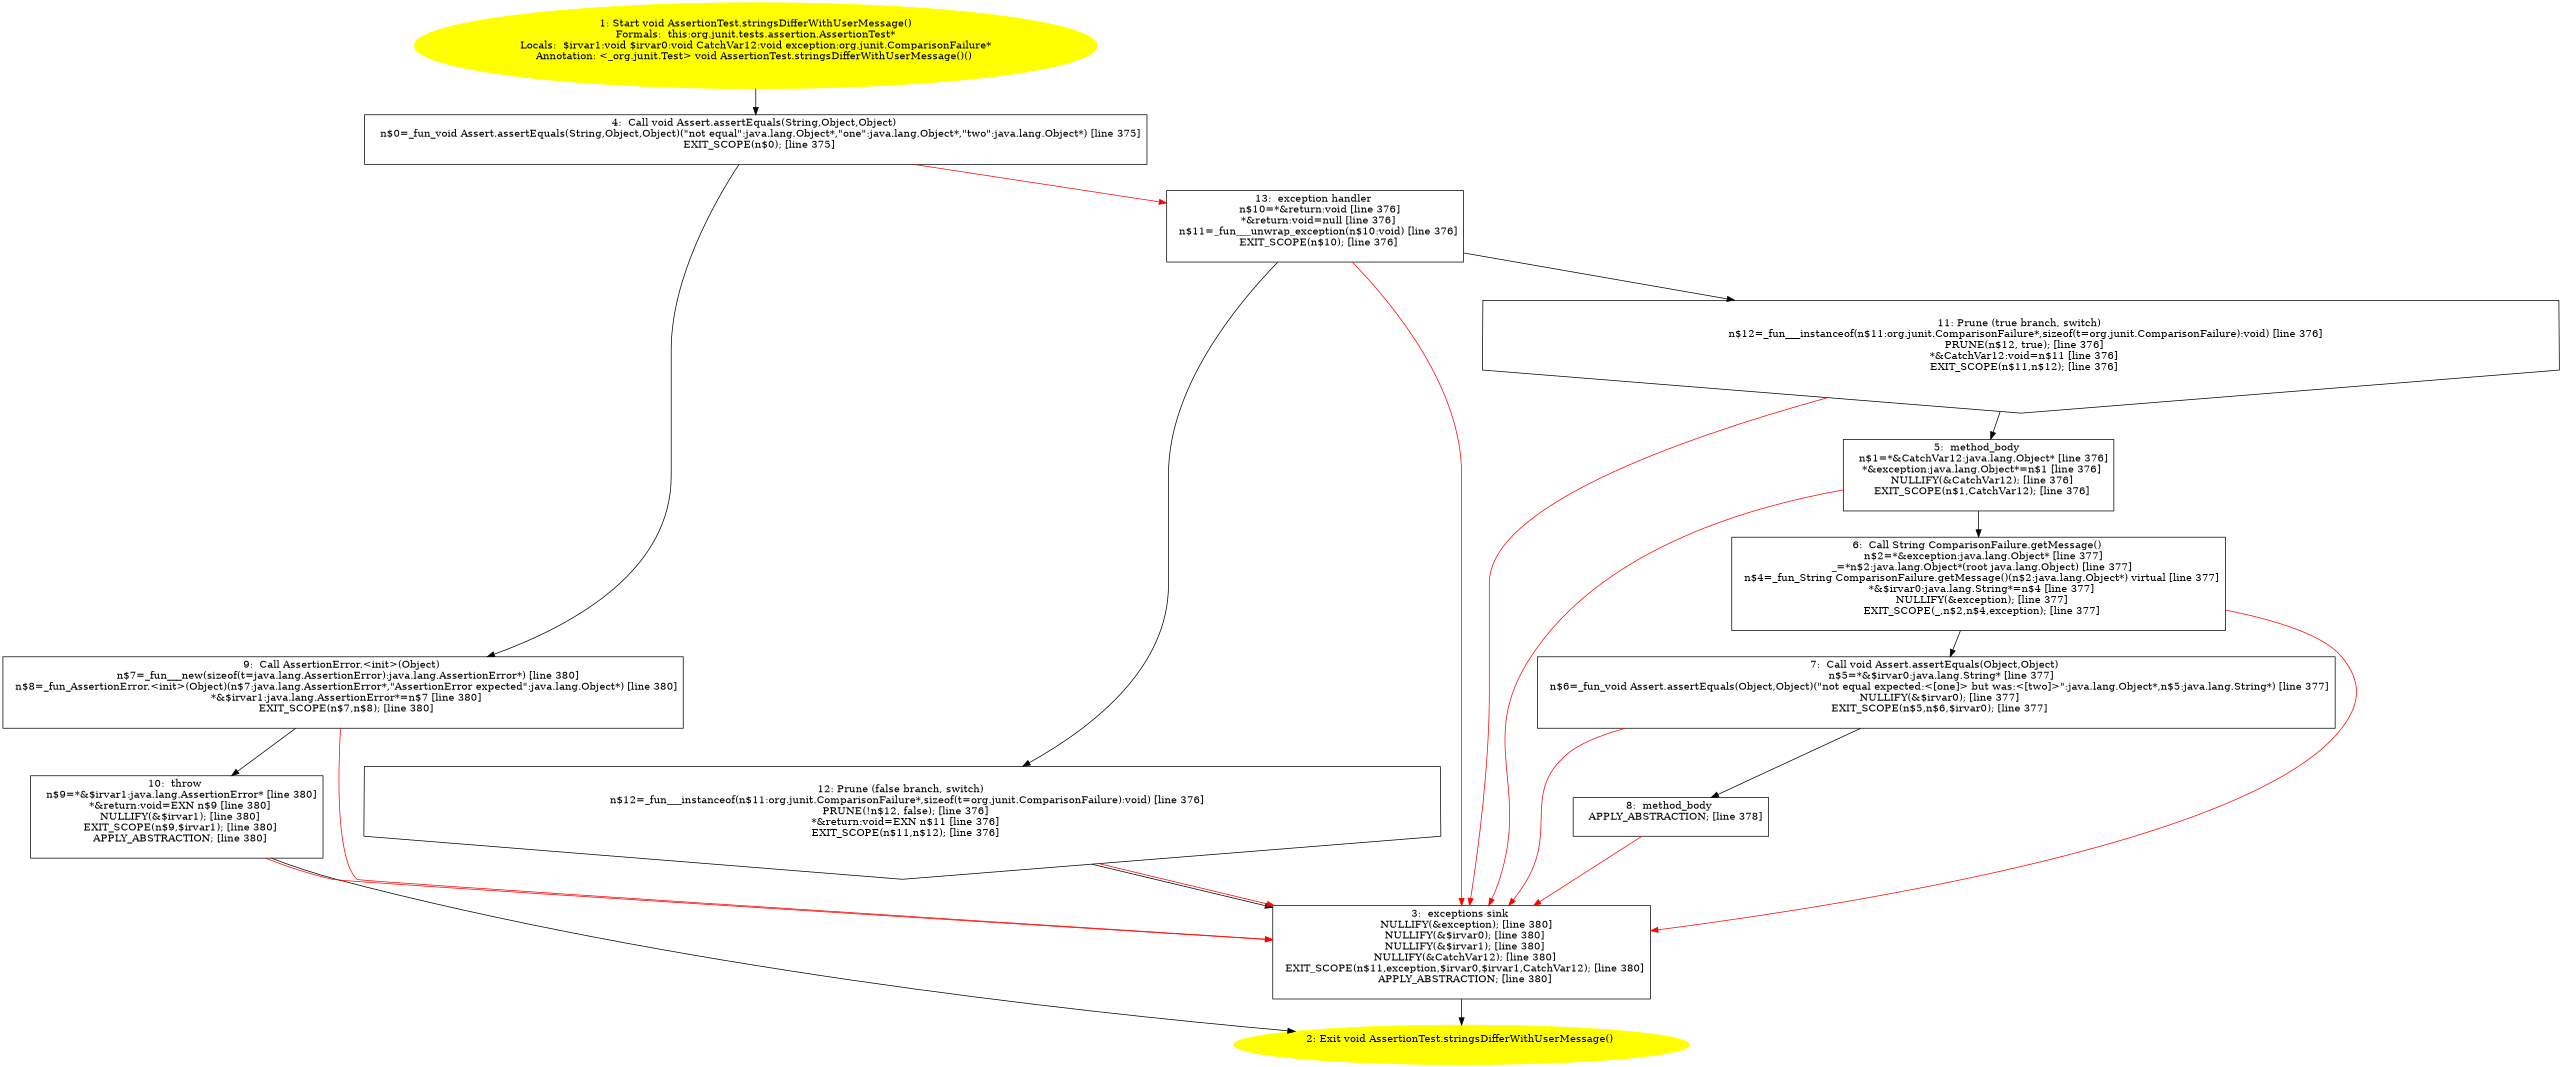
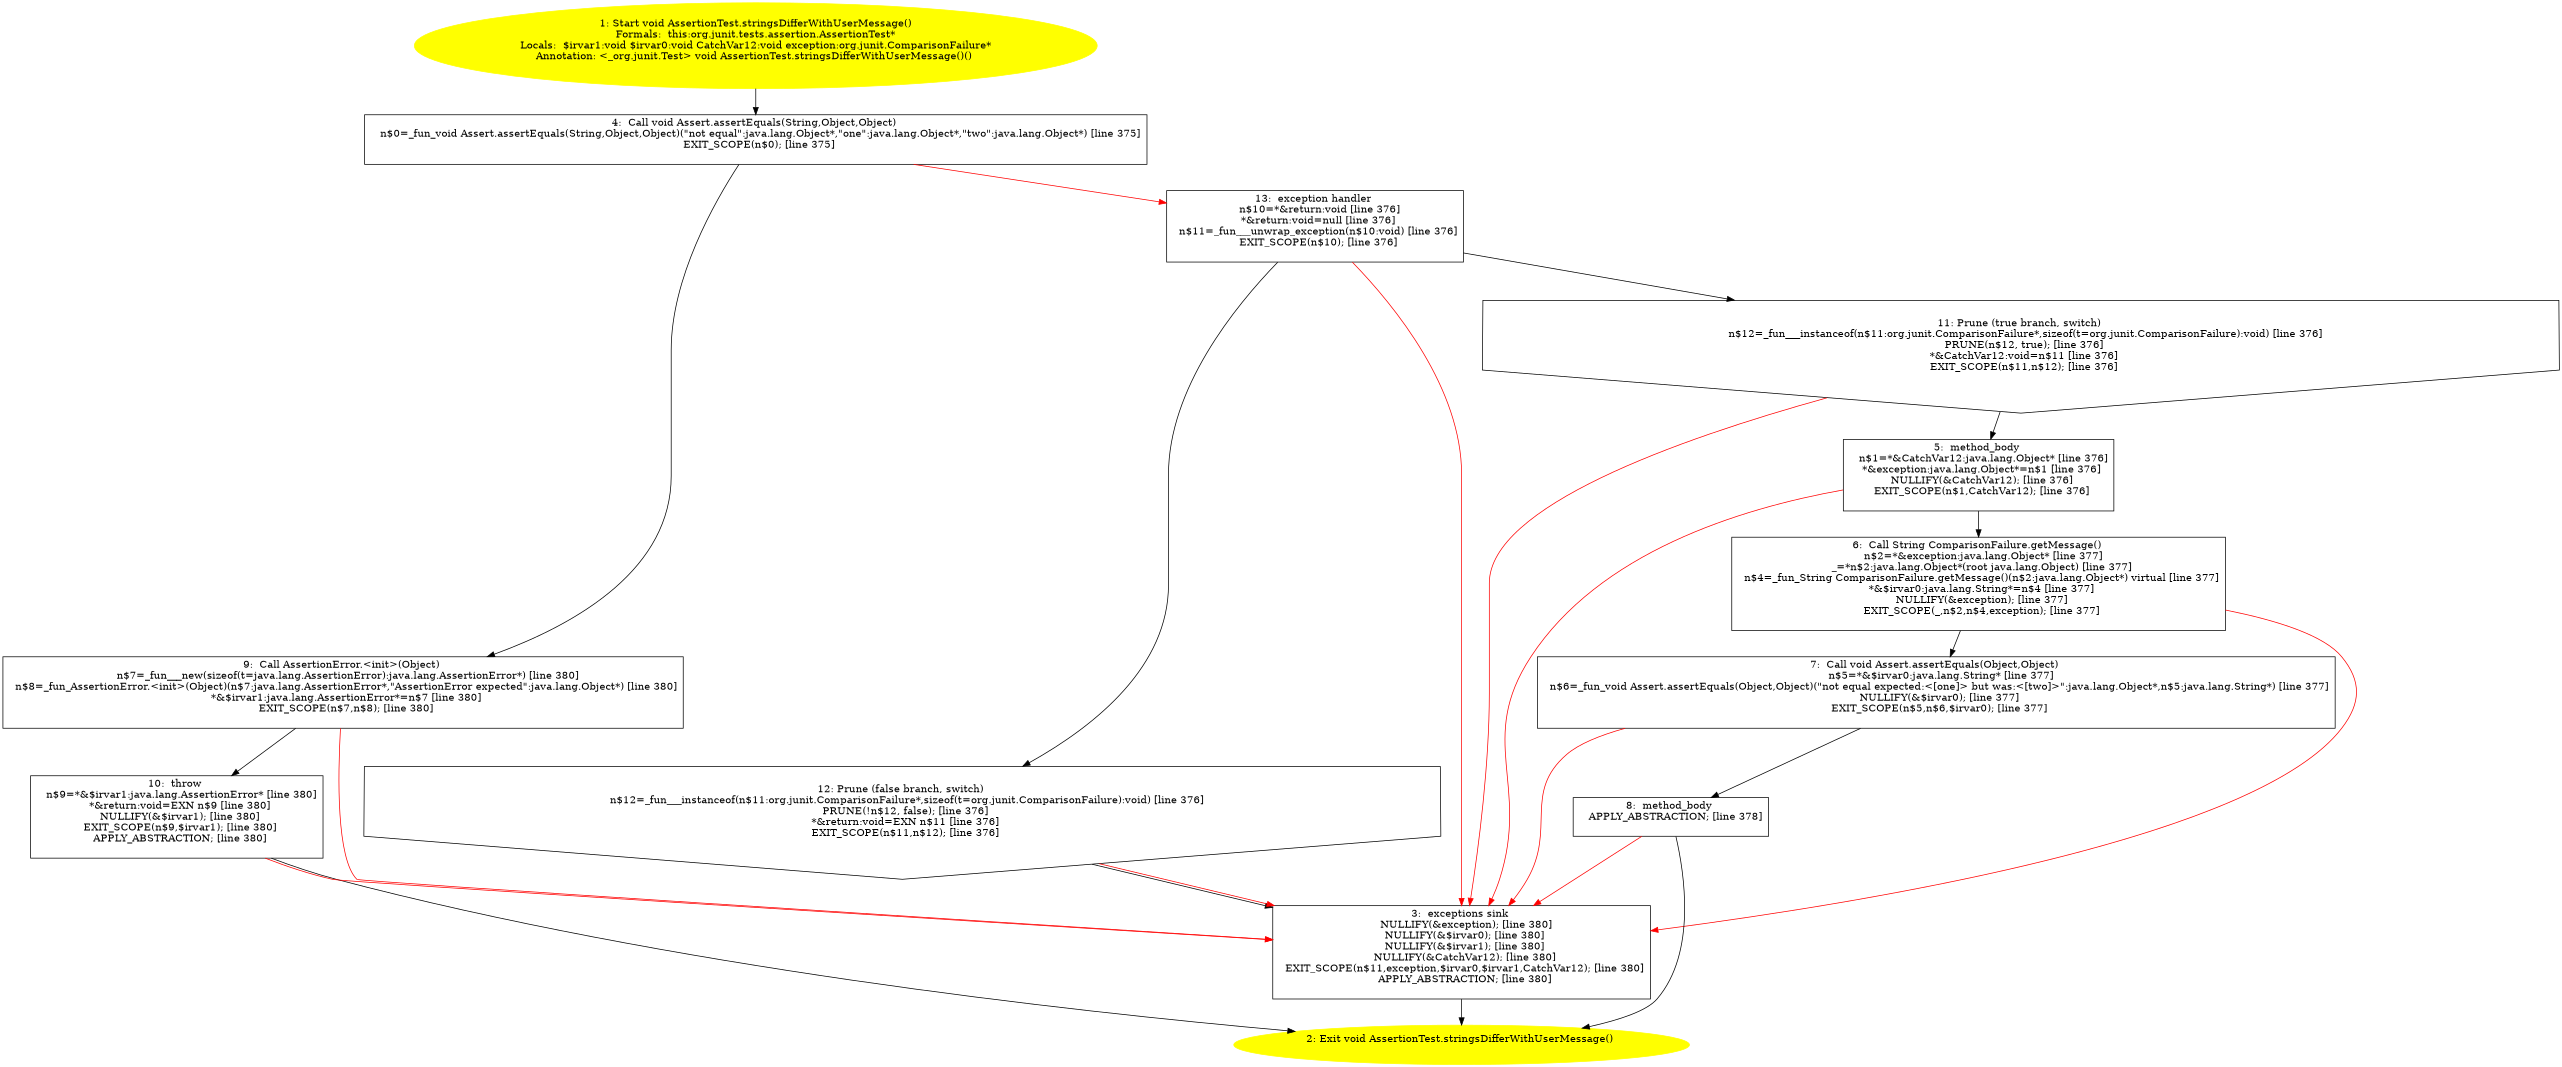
none -> (1678, 957)
